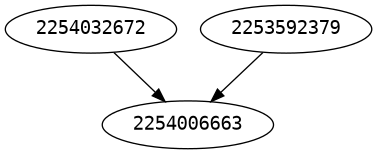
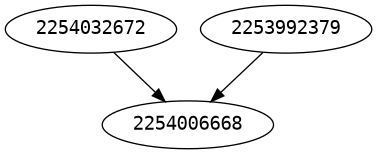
(286, 29) -> (286, 29)
(188, 125) -> (188, 125)
